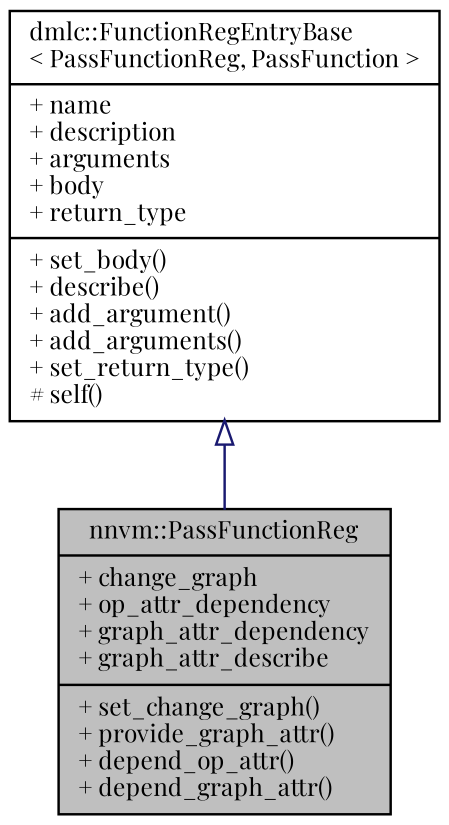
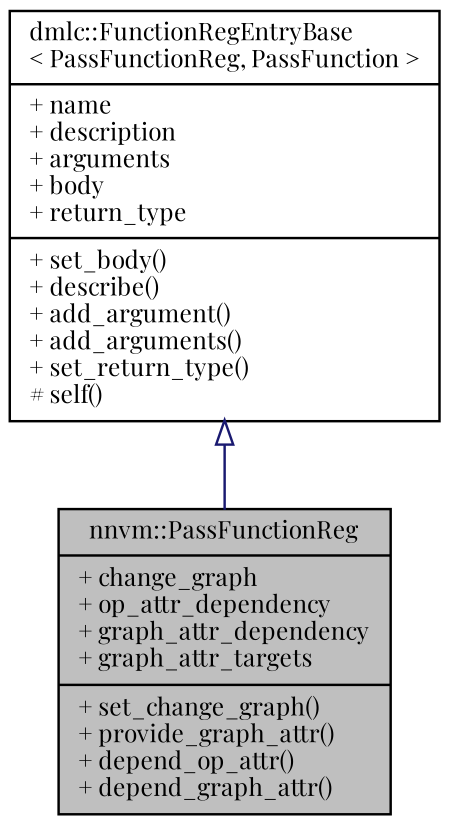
(204, 659) -> (197, 659)
